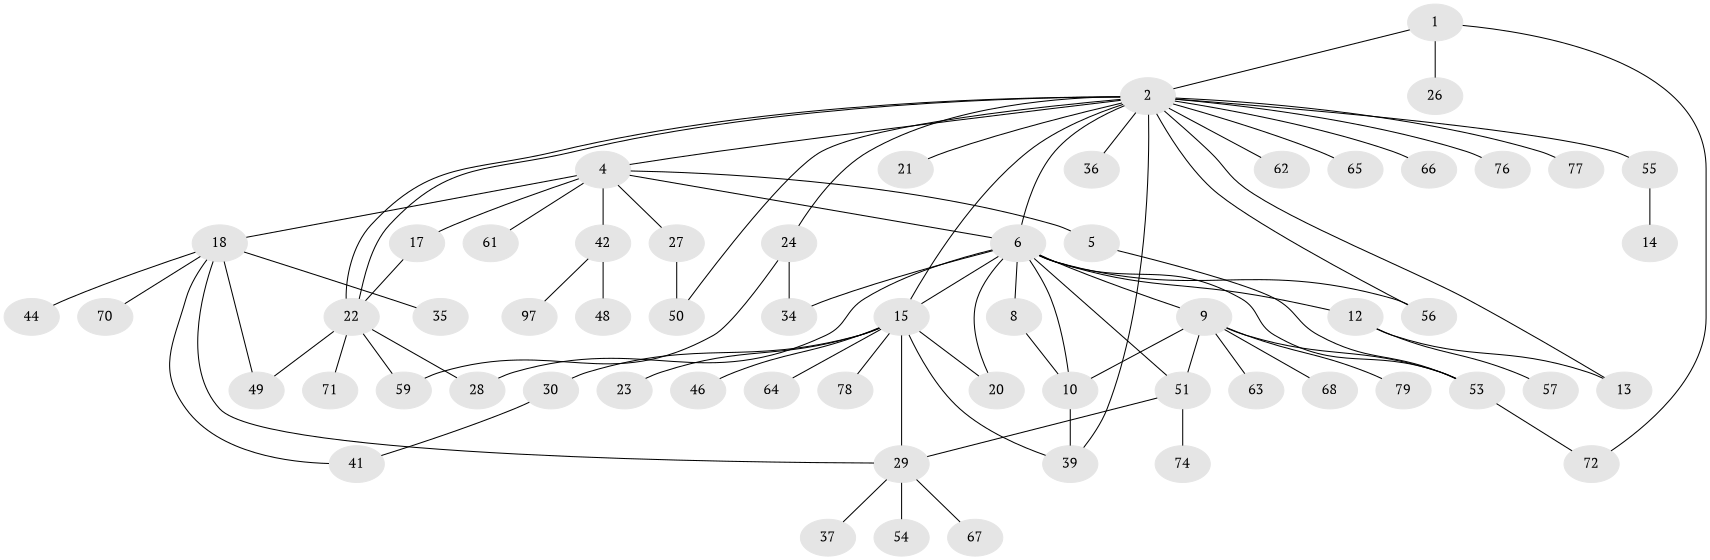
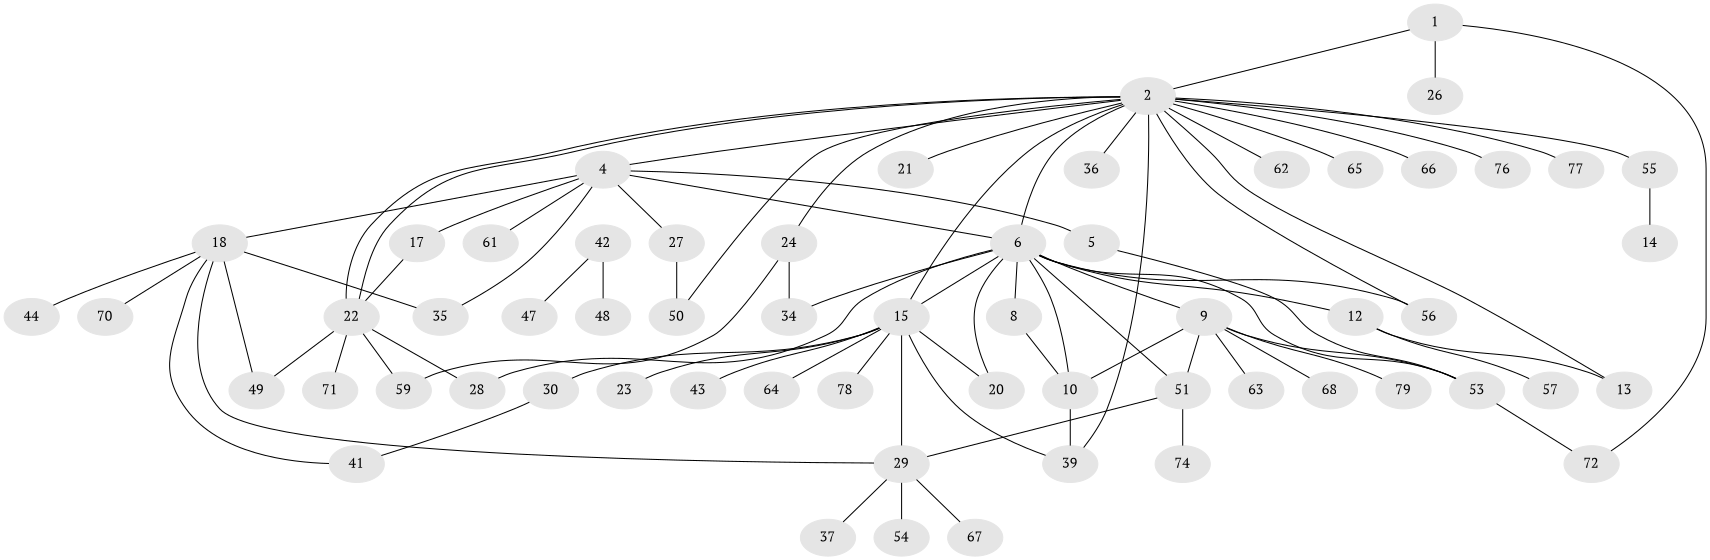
(603, 207) -> (535, 255)
(530, 317) -> (530, 317)
(698, 390) -> (698, 390)
